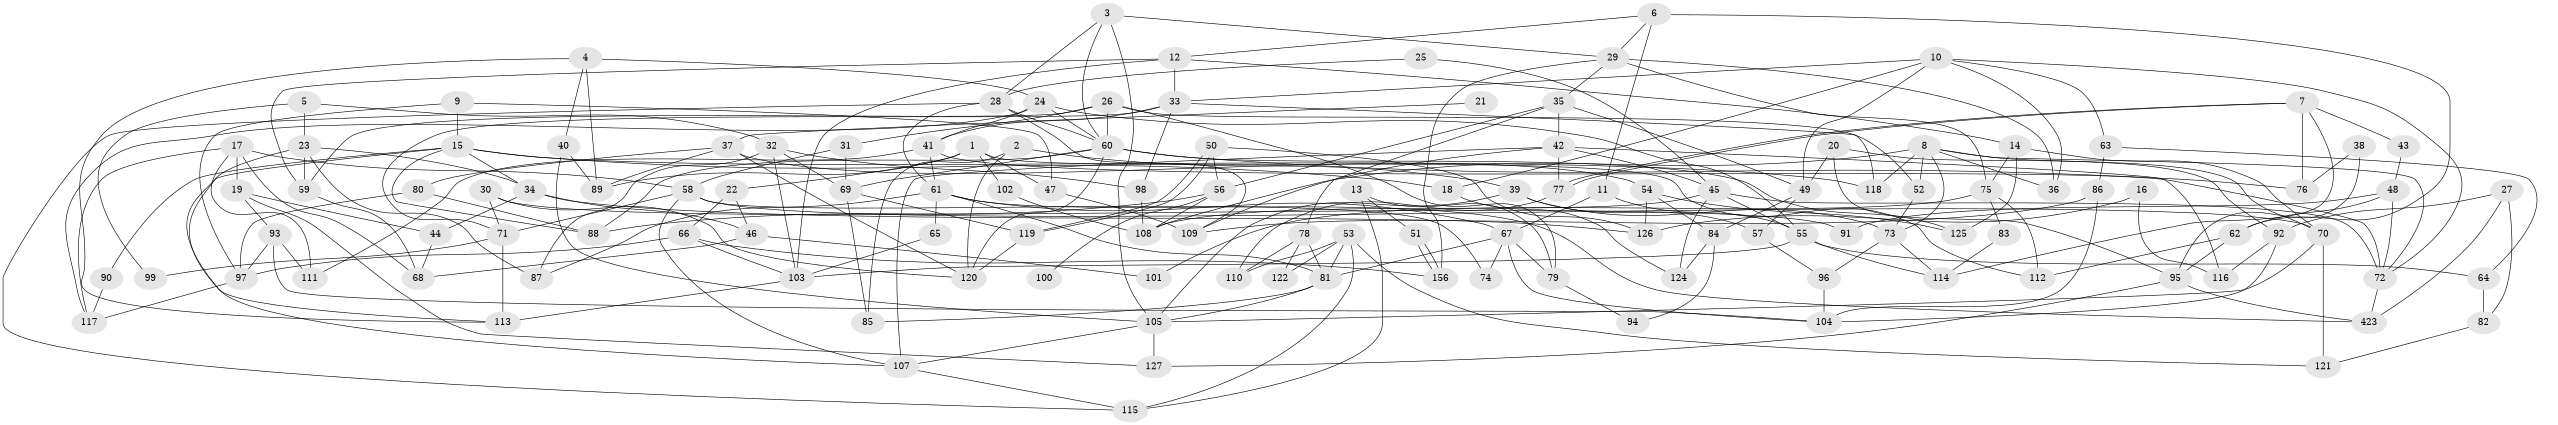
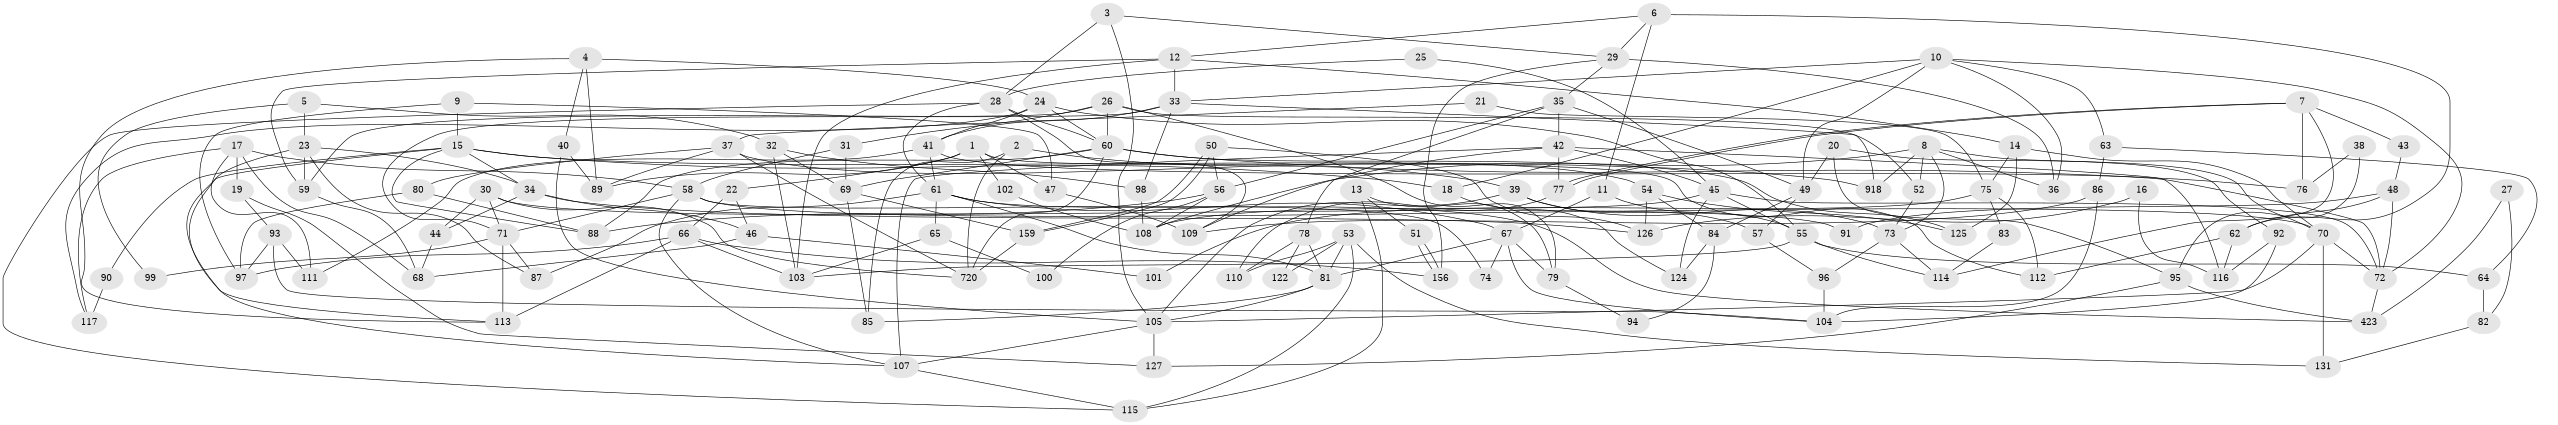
(1084, 75) -> none
(1761, 101) -> (1751, 118)
(2229, 164) -> (2352, 257)
(630, 189) -> (520, 257)
(1874, 190) -> (1874, 190)
(2386, 209) -> none
(336, 213) -> (464, 209)
(1027, 235) -> (1027, 235)
none -> (986, 255)
(2205, 257) -> (2228, 257)
(969, 279) -> (969, 279)
(166, 301) -> none
(650, 301) -> (594, 279)
(2323, 367) -> (2323, 367)
